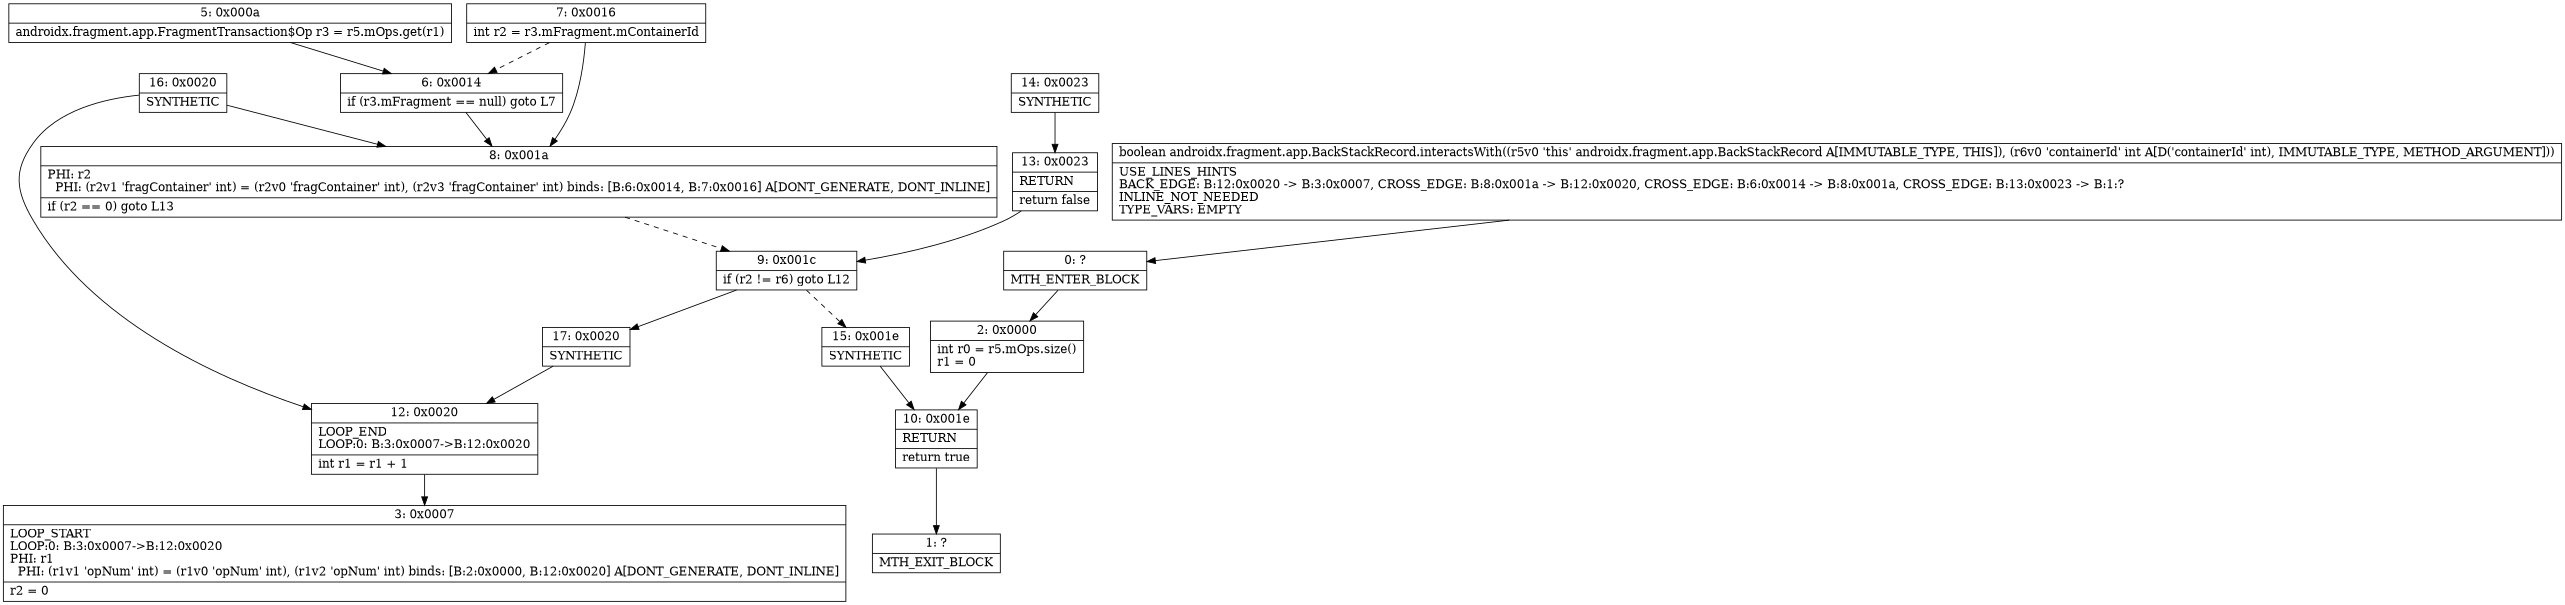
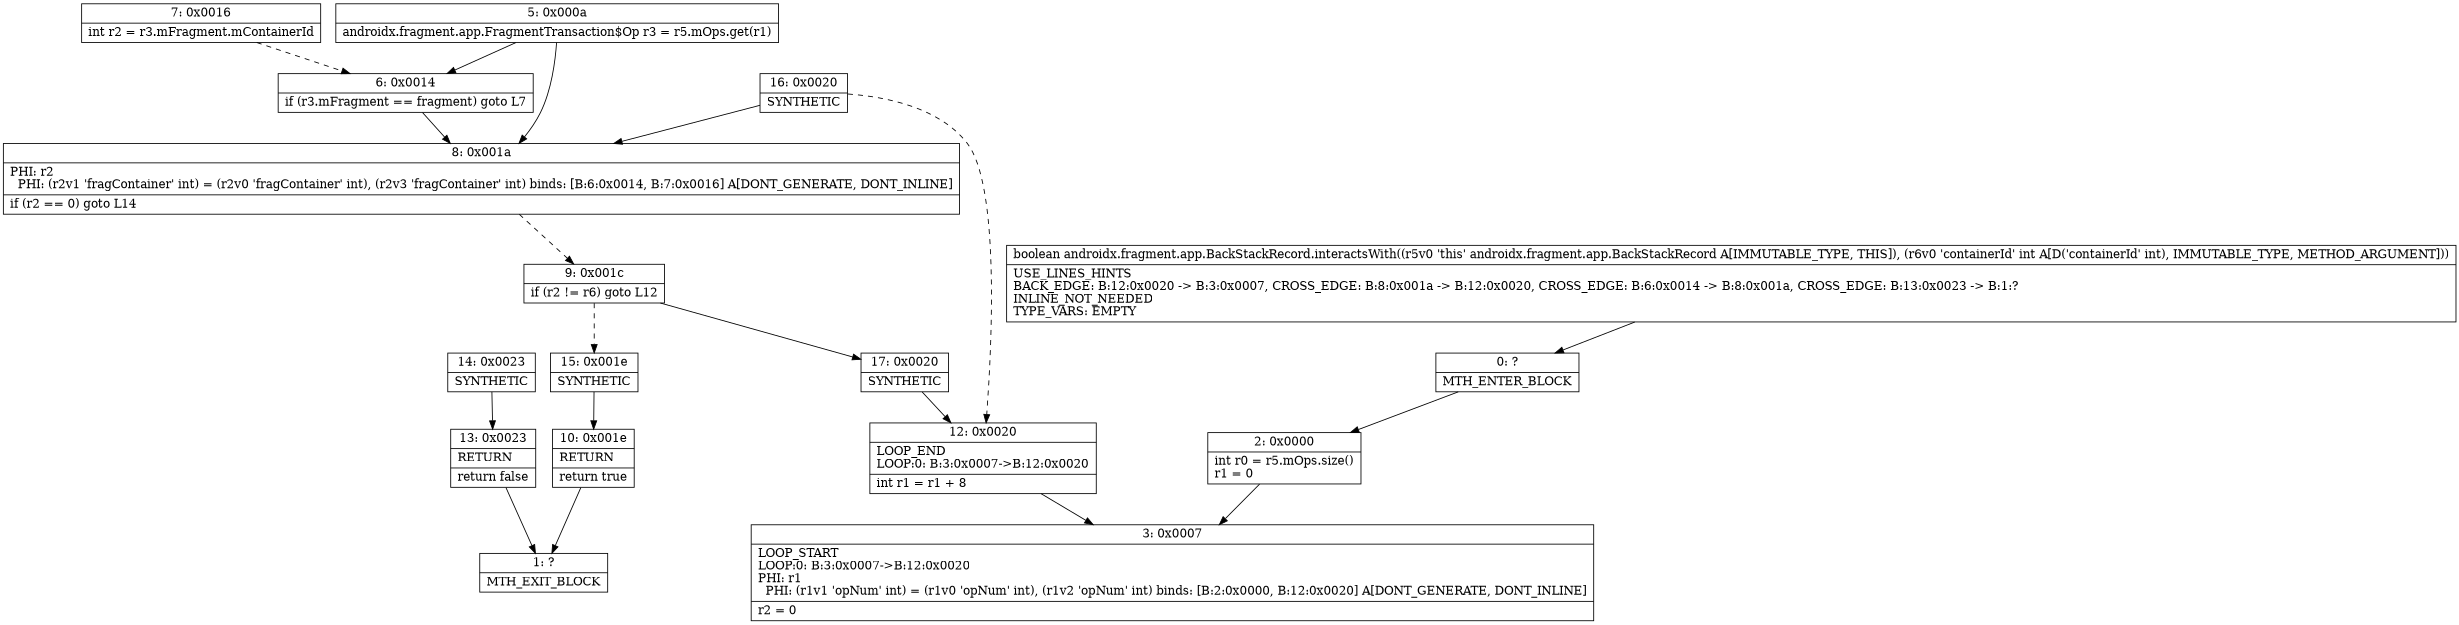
(577, 93) -> (548, 93)
(452, 102) -> (406, 102)
(111, 207) -> (74, 204)
(945, 242) -> (519, 517)
(73, 272) -> (987, 211)
(976, 388) -> (1243, 501)
(363, 464) -> (922, 484)
